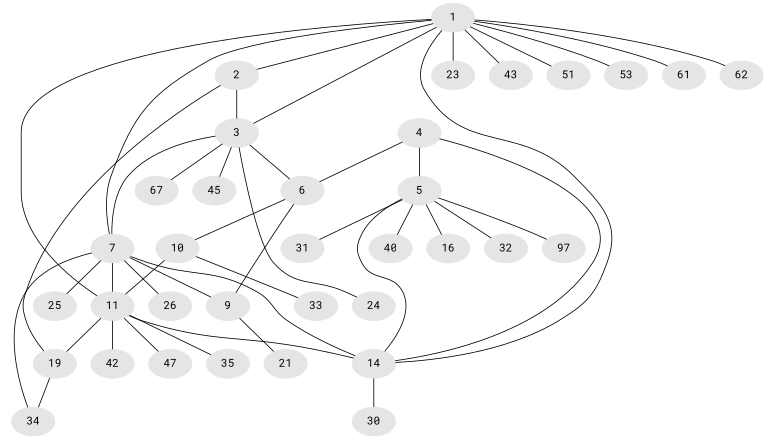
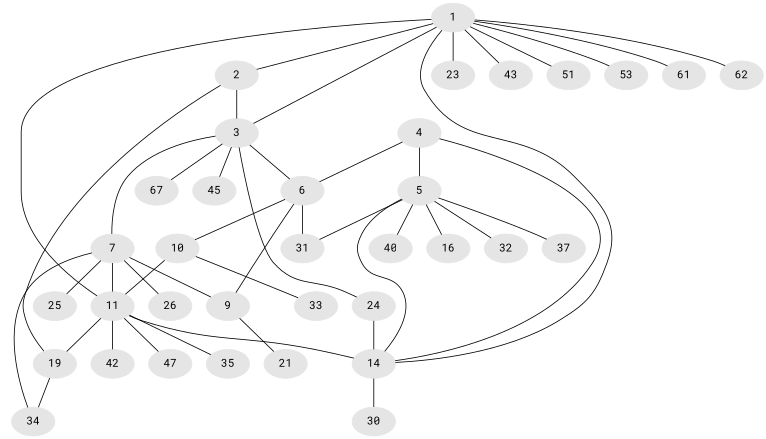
(215, 58) -> none
none -> (302, 220)
(564, 248) -> (564, 248)
(251, 289) -> (374, 335)
